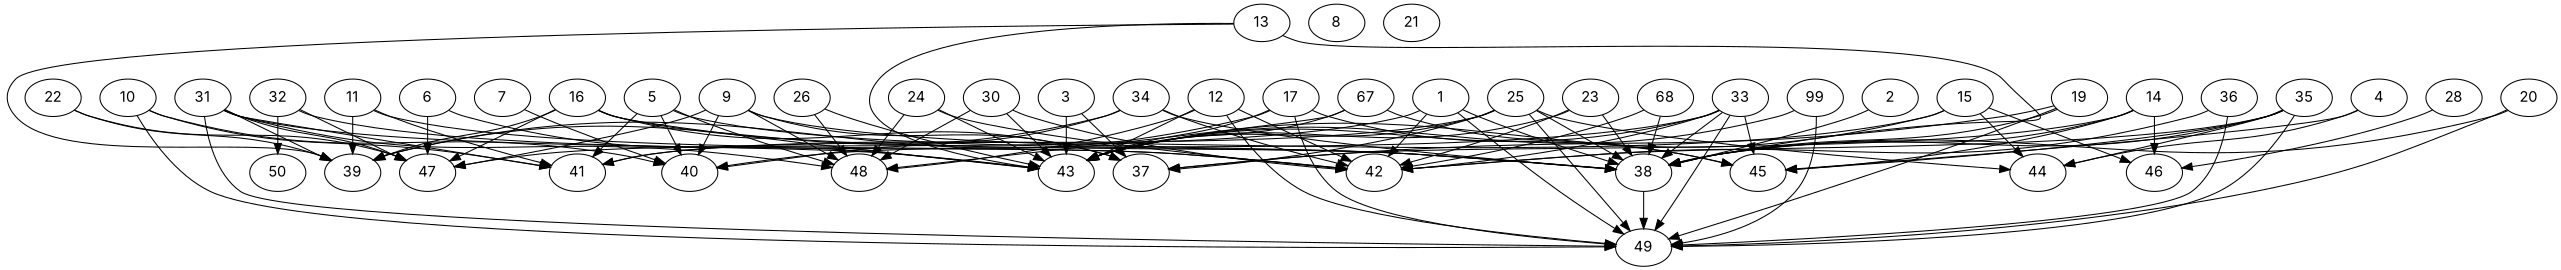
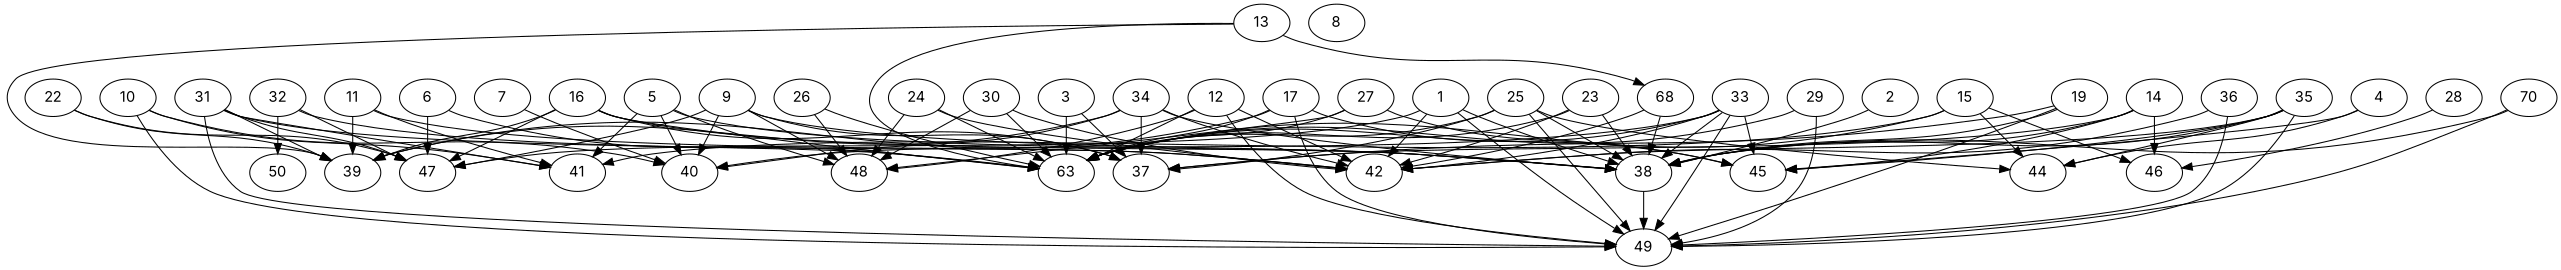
(1412, 23) -> none
(1853, 51) -> (1458, 60)
(1366, 98) -> (1366, 98)
(1815, 98) -> (1815, 98)
(2529, 98) -> (2529, 98)
none -> (1141, 130)
(1055, 142) -> none
(521, 147) -> none
(1066, 173) -> (1066, 173)
